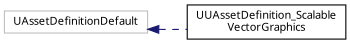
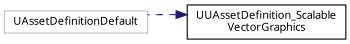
(173, 29) -> (162, 15)
